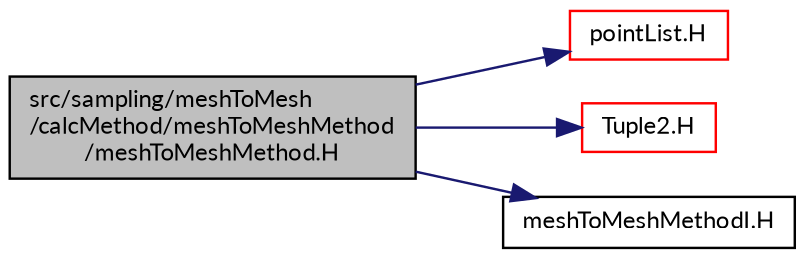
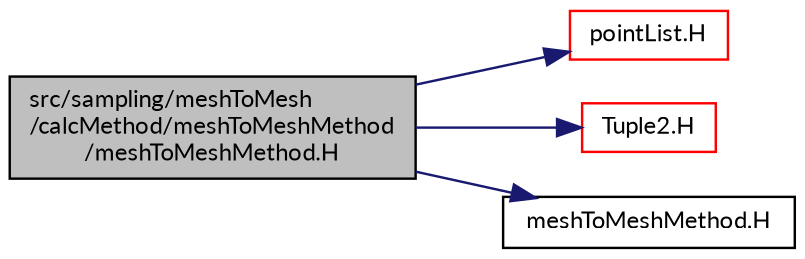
(649, 222) -> (649, 222)
